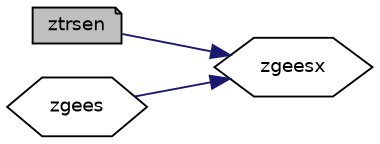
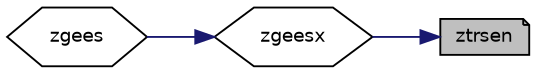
(166, 43) -> (396, 37)
